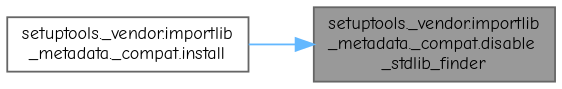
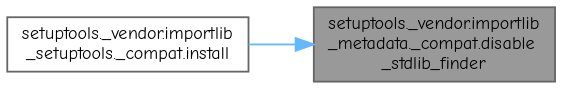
(128, 44) -> (128, 44)
